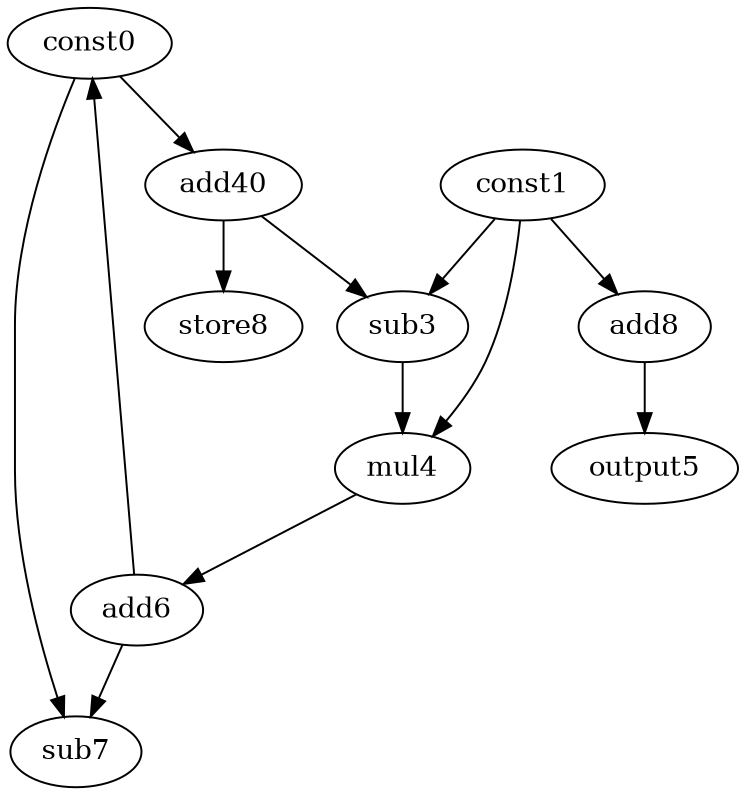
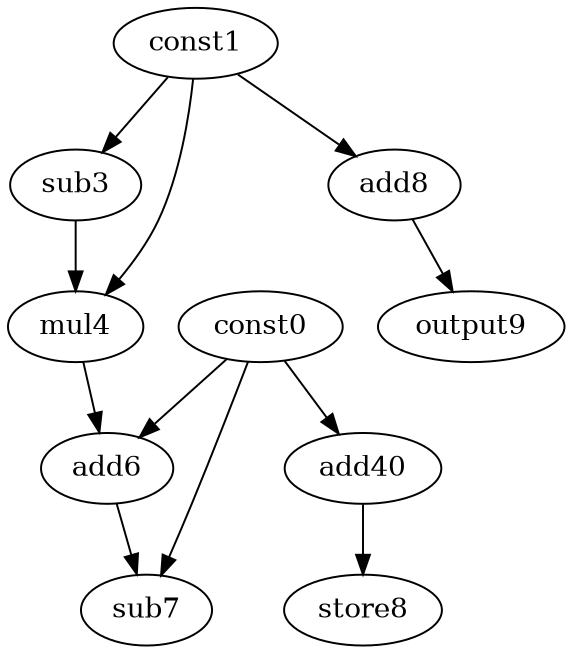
(306, 250) -> none
(114, 337) -> (191, 391)
(645, 468) -> (471, 327)
